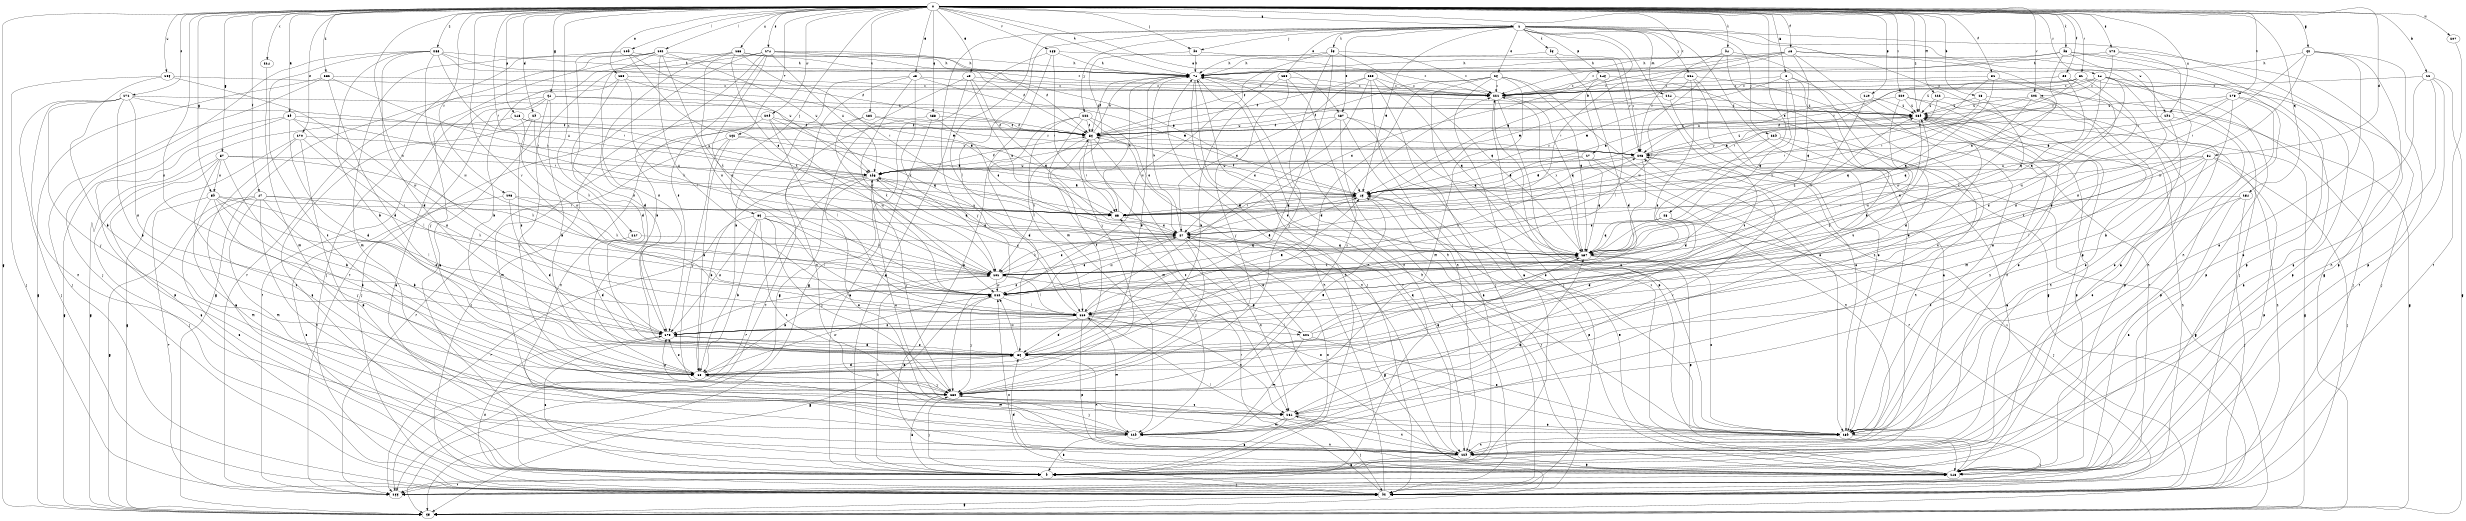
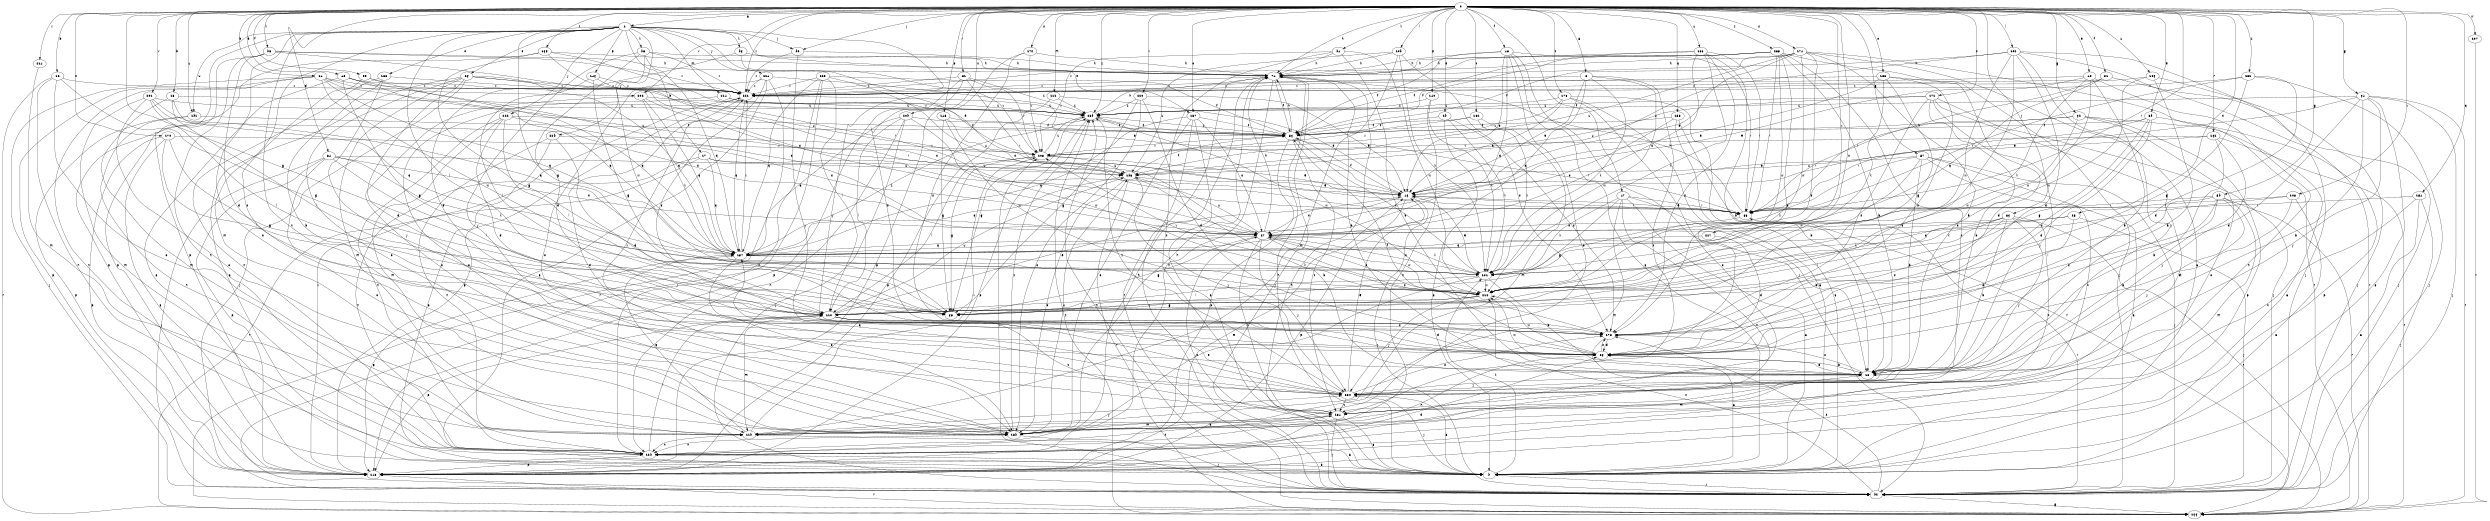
(2053, 39) -> (240, 39)
(189, 40) -> (1860, 258)
(1809, 72) -> (1860, 127)
(218, 175) -> (1695, 256)
none -> (2012, 292)
(1179, 320) -> (445, 262)
(907, 505) -> (2034, 505)
